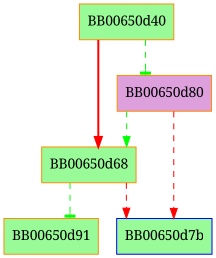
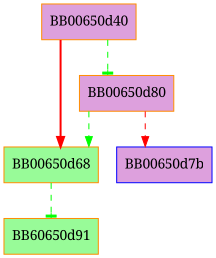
(127, 22) -> (89, 22)
(126, 196) -> none
(51, 236) -> (51, 236)
(164, 236) -> (164, 165)
